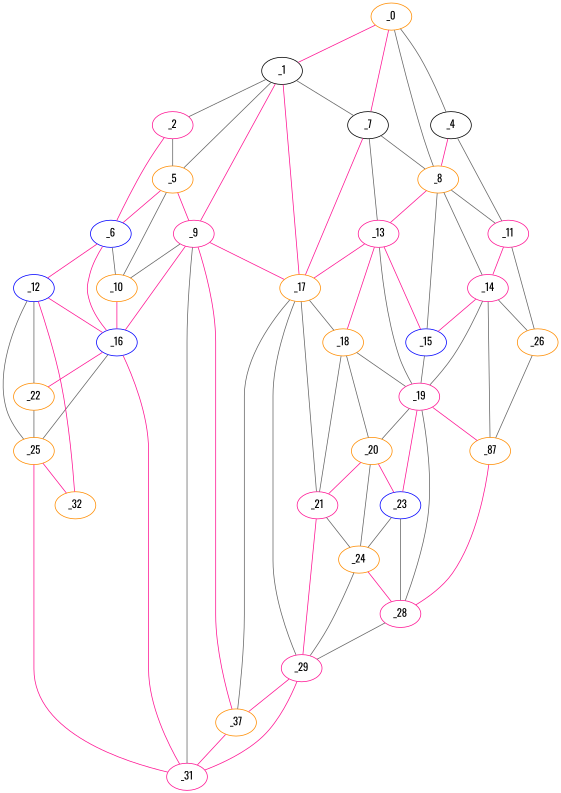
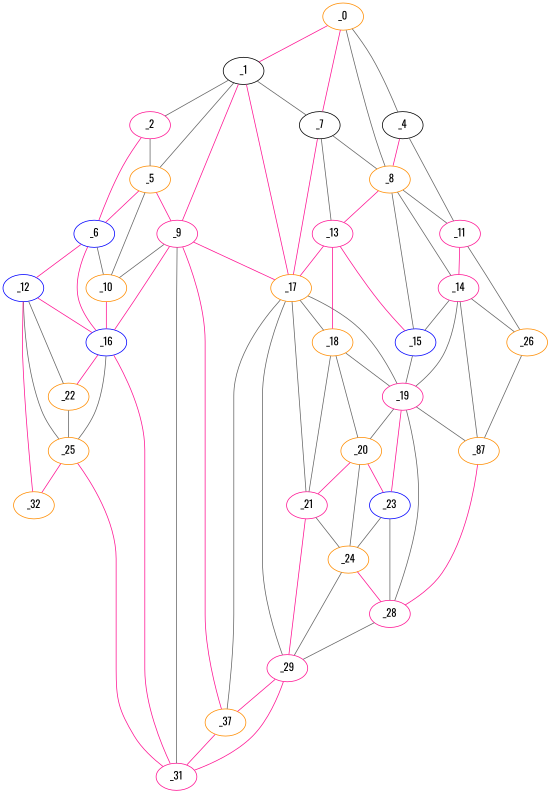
(457, 315) -> (437, 315)
(389, 317) -> (362, 331)
(455, 424) -> (441, 424)
